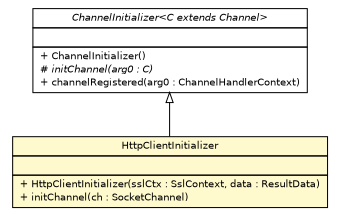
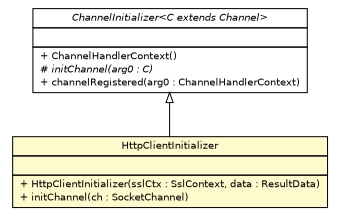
(93, 56) -> (109, 56)
